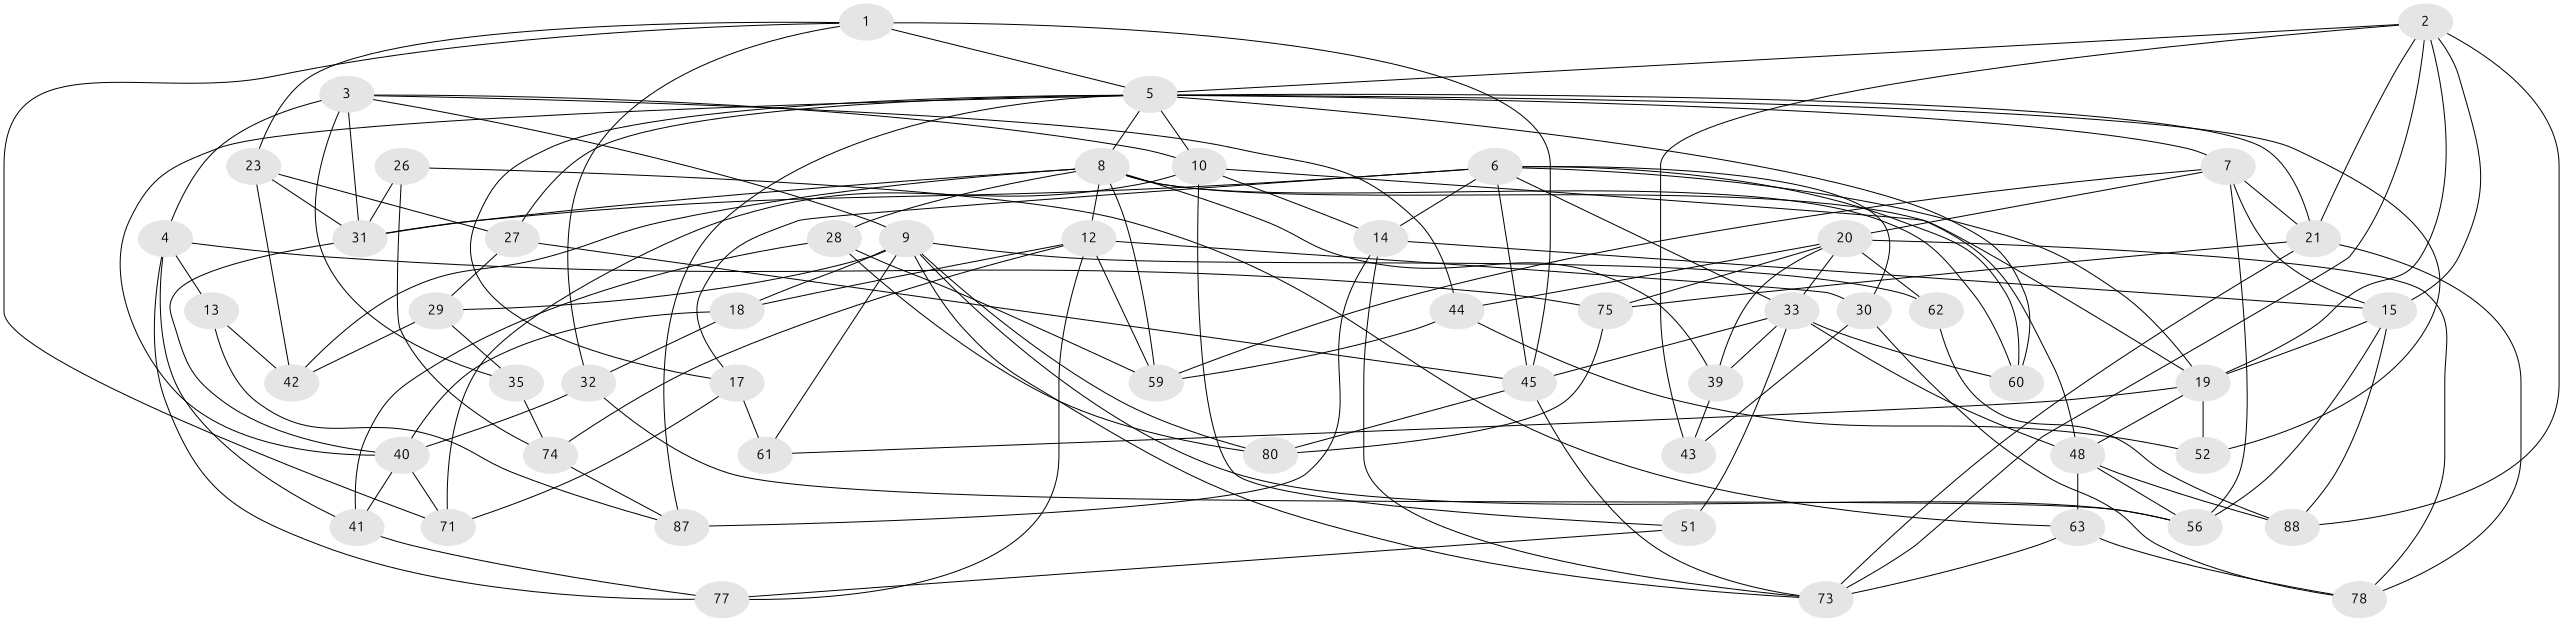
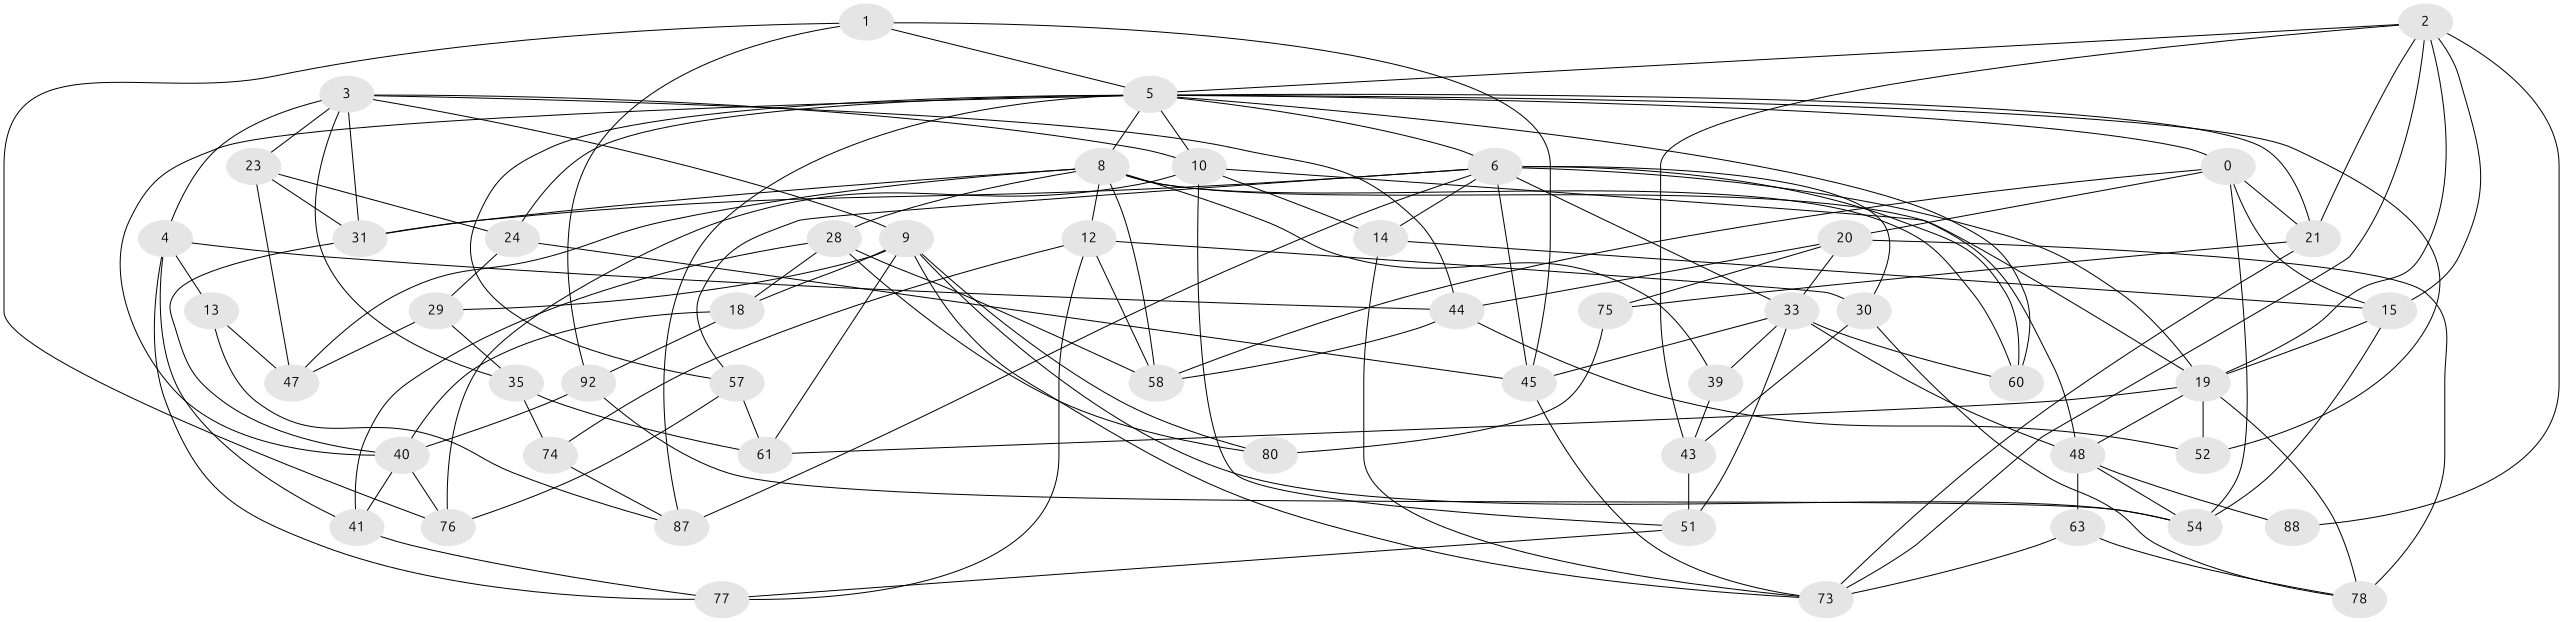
(527, 32) -> (305, 127)
none -> (1327, 119)
(402, 166) -> none
(2228, 166) -> (2228, 166)
(512, 239) -> (512, 239)
(1025, 270) -> (717, 281)
(890, 278) -> (795, 268)
(1750, 300) -> none
(1936, 311) -> none
(292, 383) -> (292, 383)
(589, 383) -> (589, 383)
(737, 383) -> (737, 383)
(1156, 383) -> (1156, 383)
(2521, 399) -> (2305, 478)
(1400, 419) -> none
none -> (622, 422)
(2358, 426) -> none
none -> (1689, 491)
(1127, 507) -> (1084, 337)
(448, 527) -> (448, 527)
(2195, 527) -> (2195, 527)
